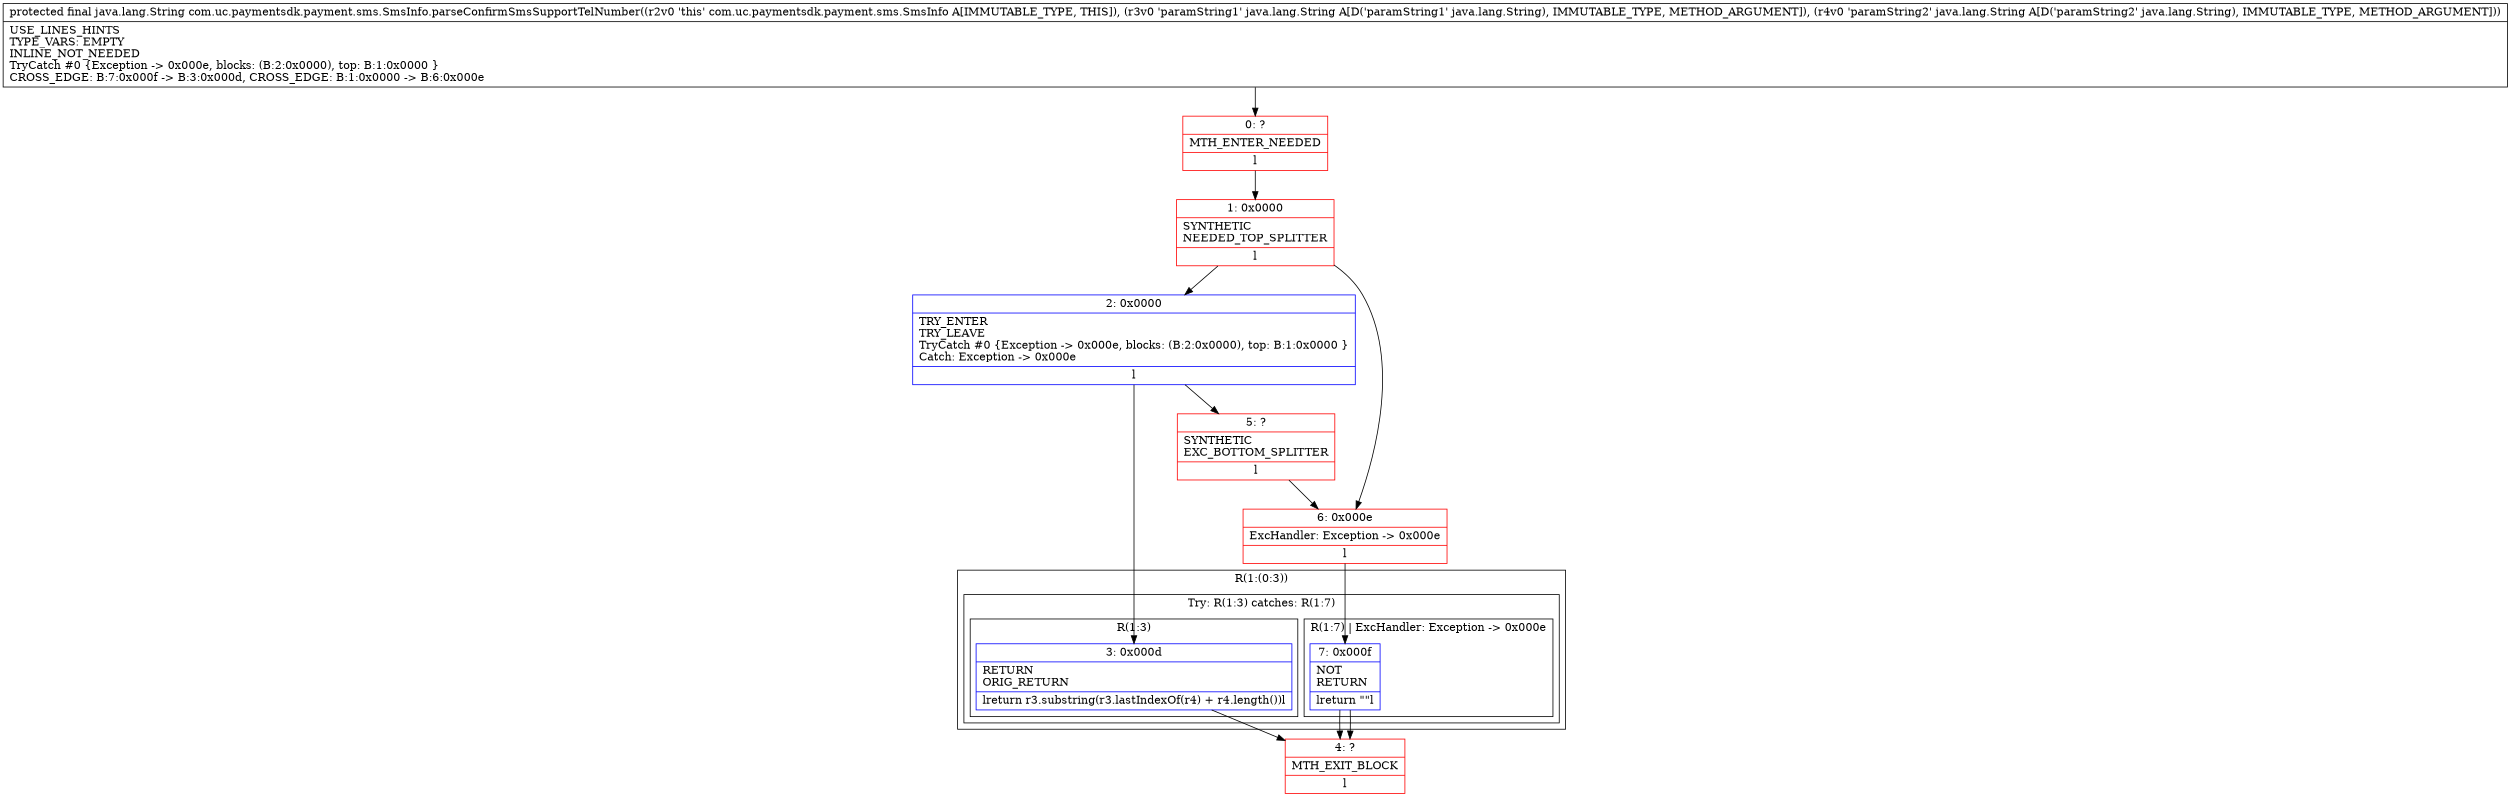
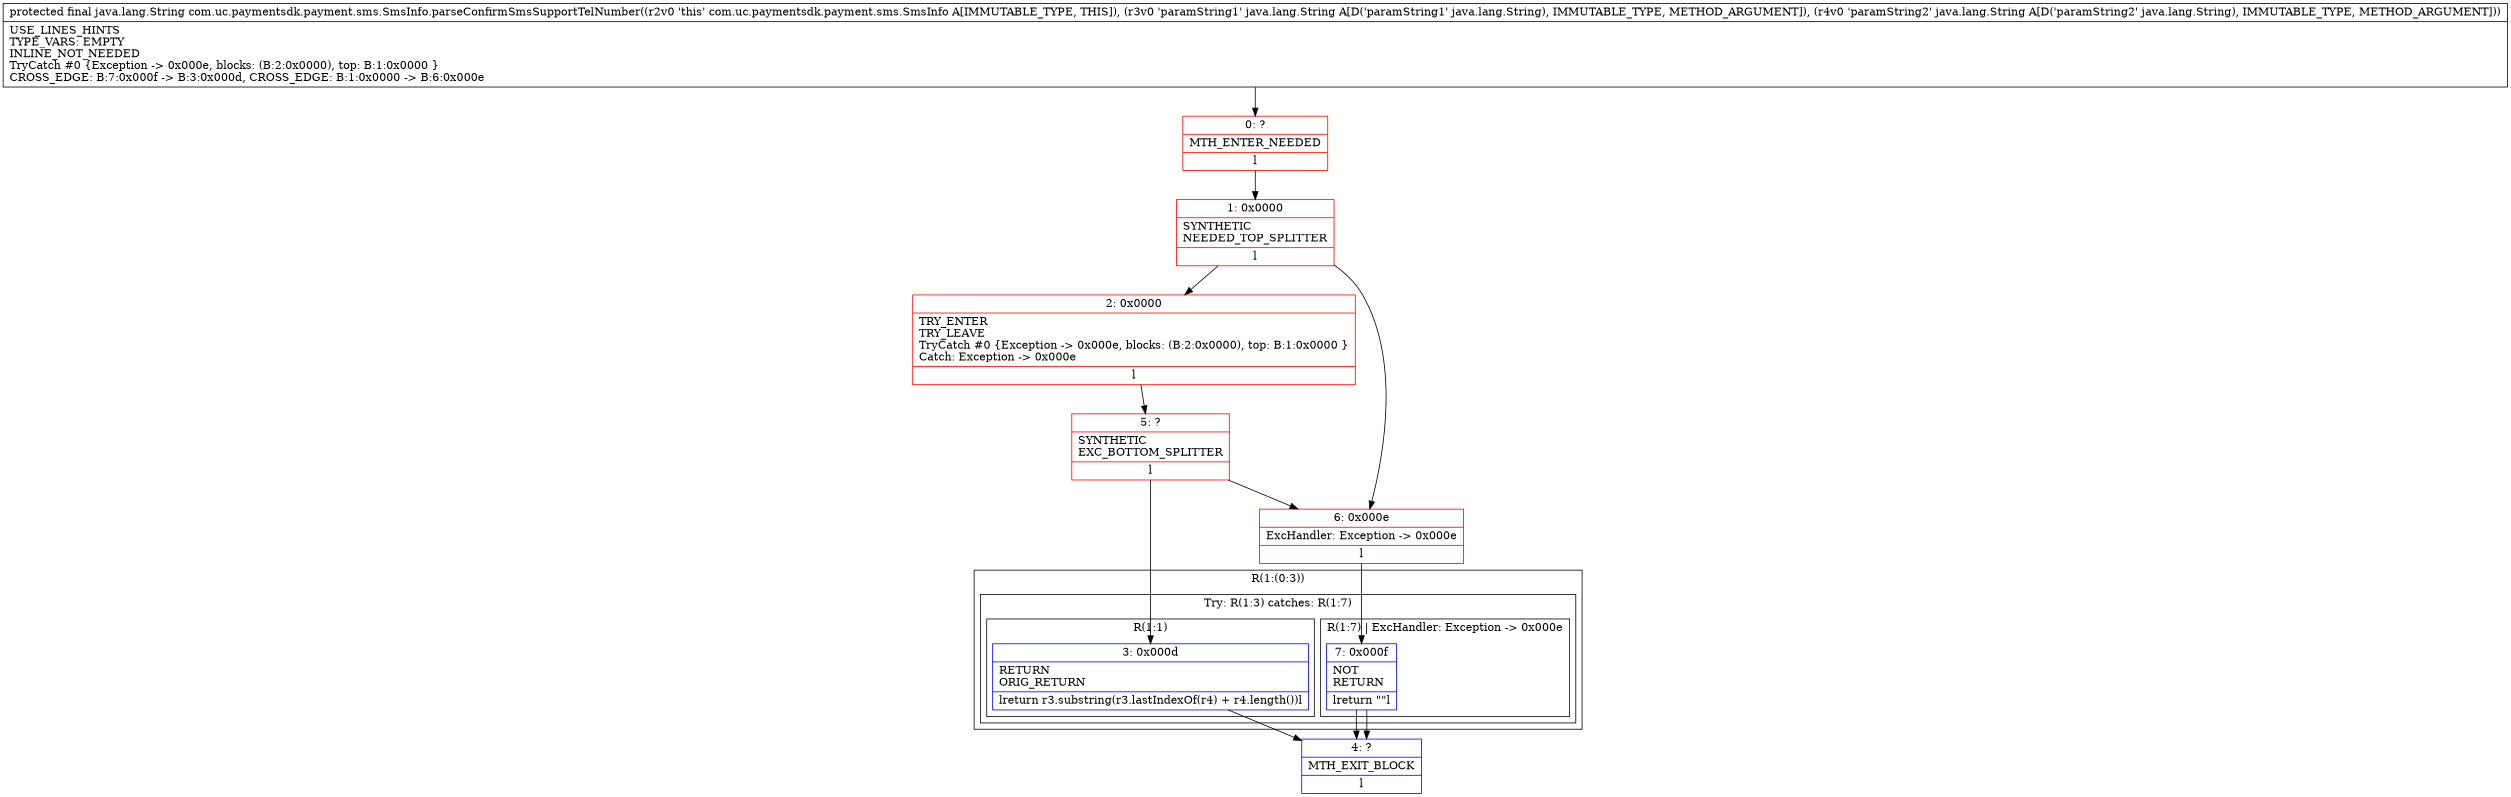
(1134, 340) -> (1134, 340)
(1134, 510) -> (1151, 558)
(1134, 628) -> (1151, 628)
(1345, 766) -> (1362, 766)
